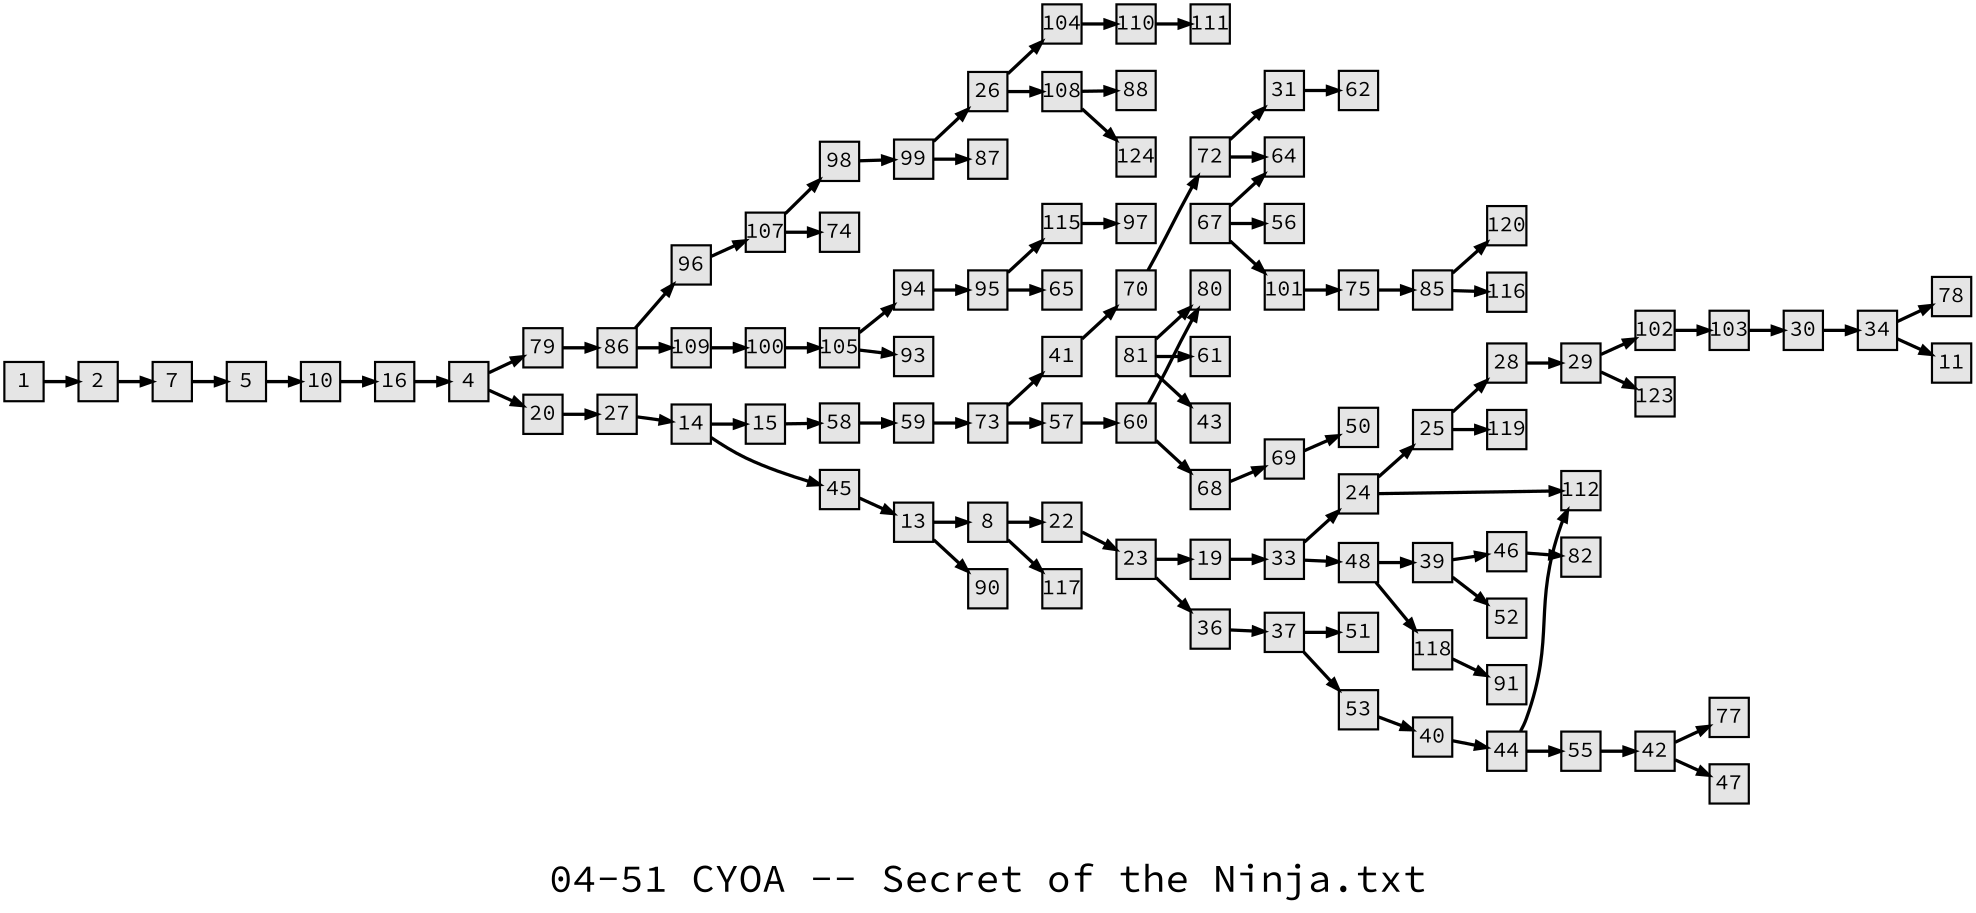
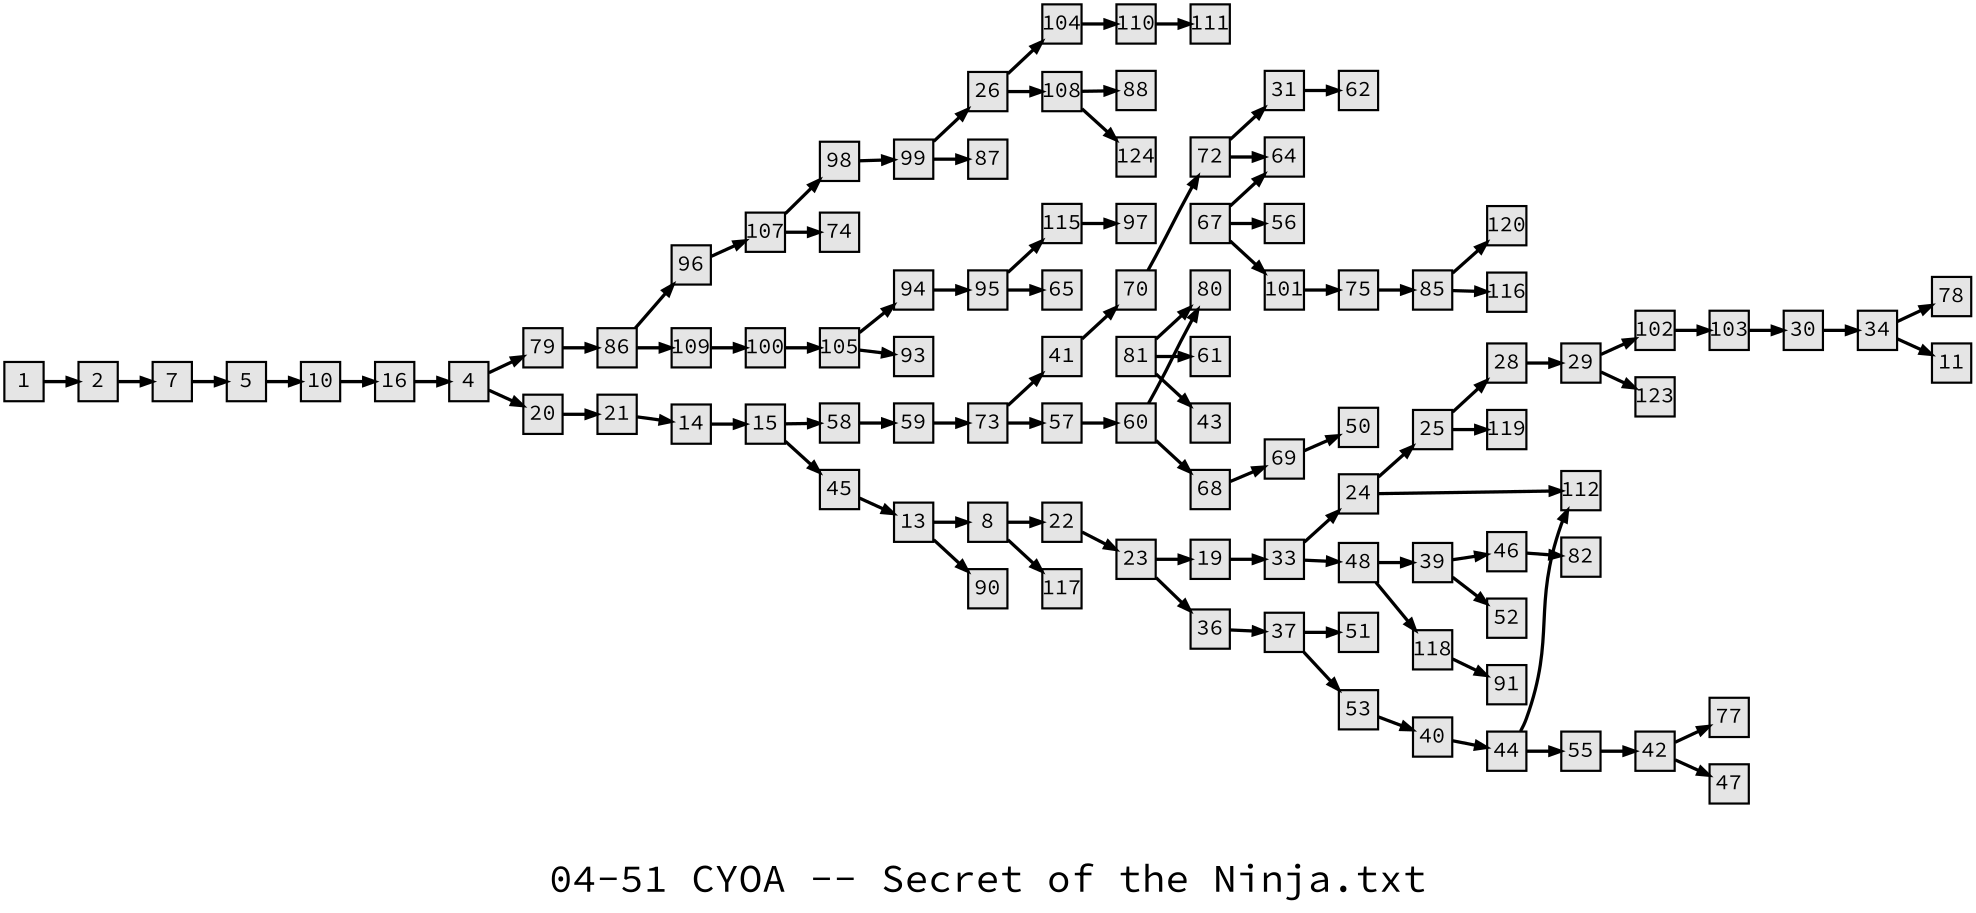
(617, 414) -> (617, 414)
(758, 463) -> (798, 453)
